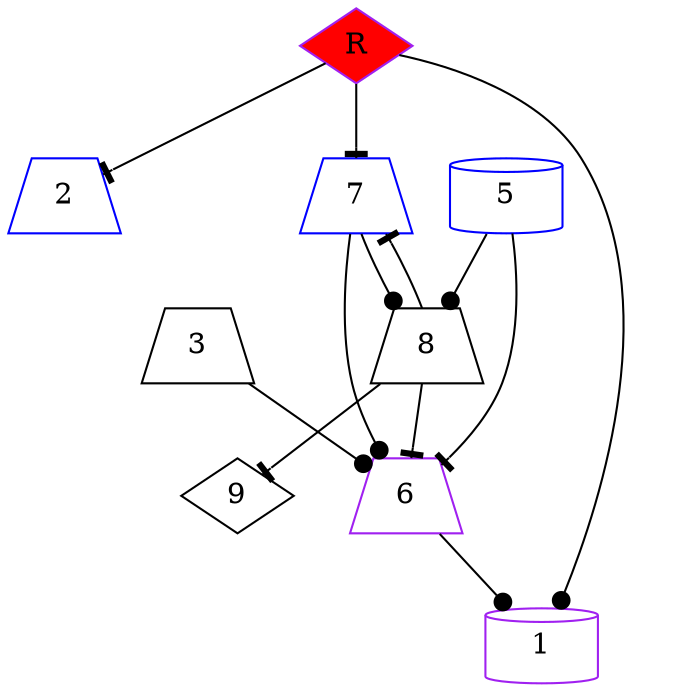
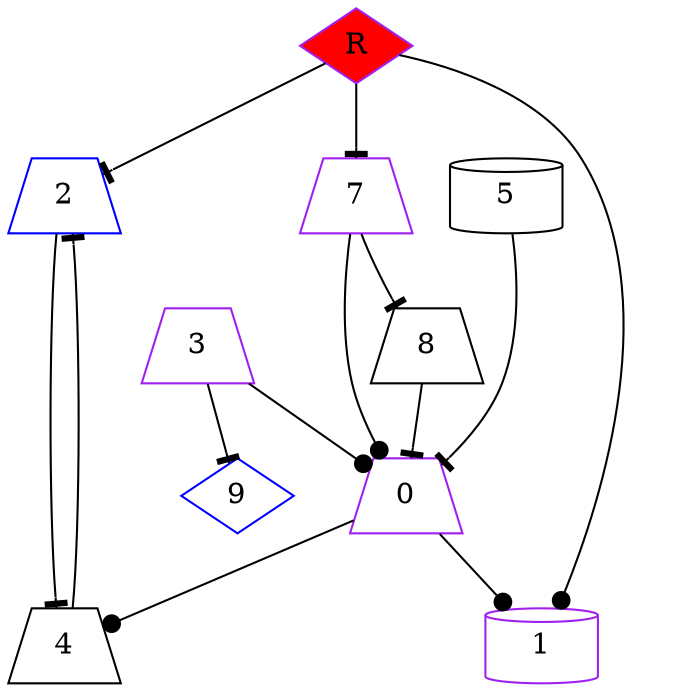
(356, 196) -> (356, 196)
(506, 196) -> (506, 196)
(471, 264) -> none
(376, 267) -> (376, 267)
(408, 275) -> none
(198, 346) -> (198, 346)
(328, 424) -> (217, 418)
(238, 496) -> (238, 496)
(406, 496) -> (406, 496)
none -> (65, 646)
